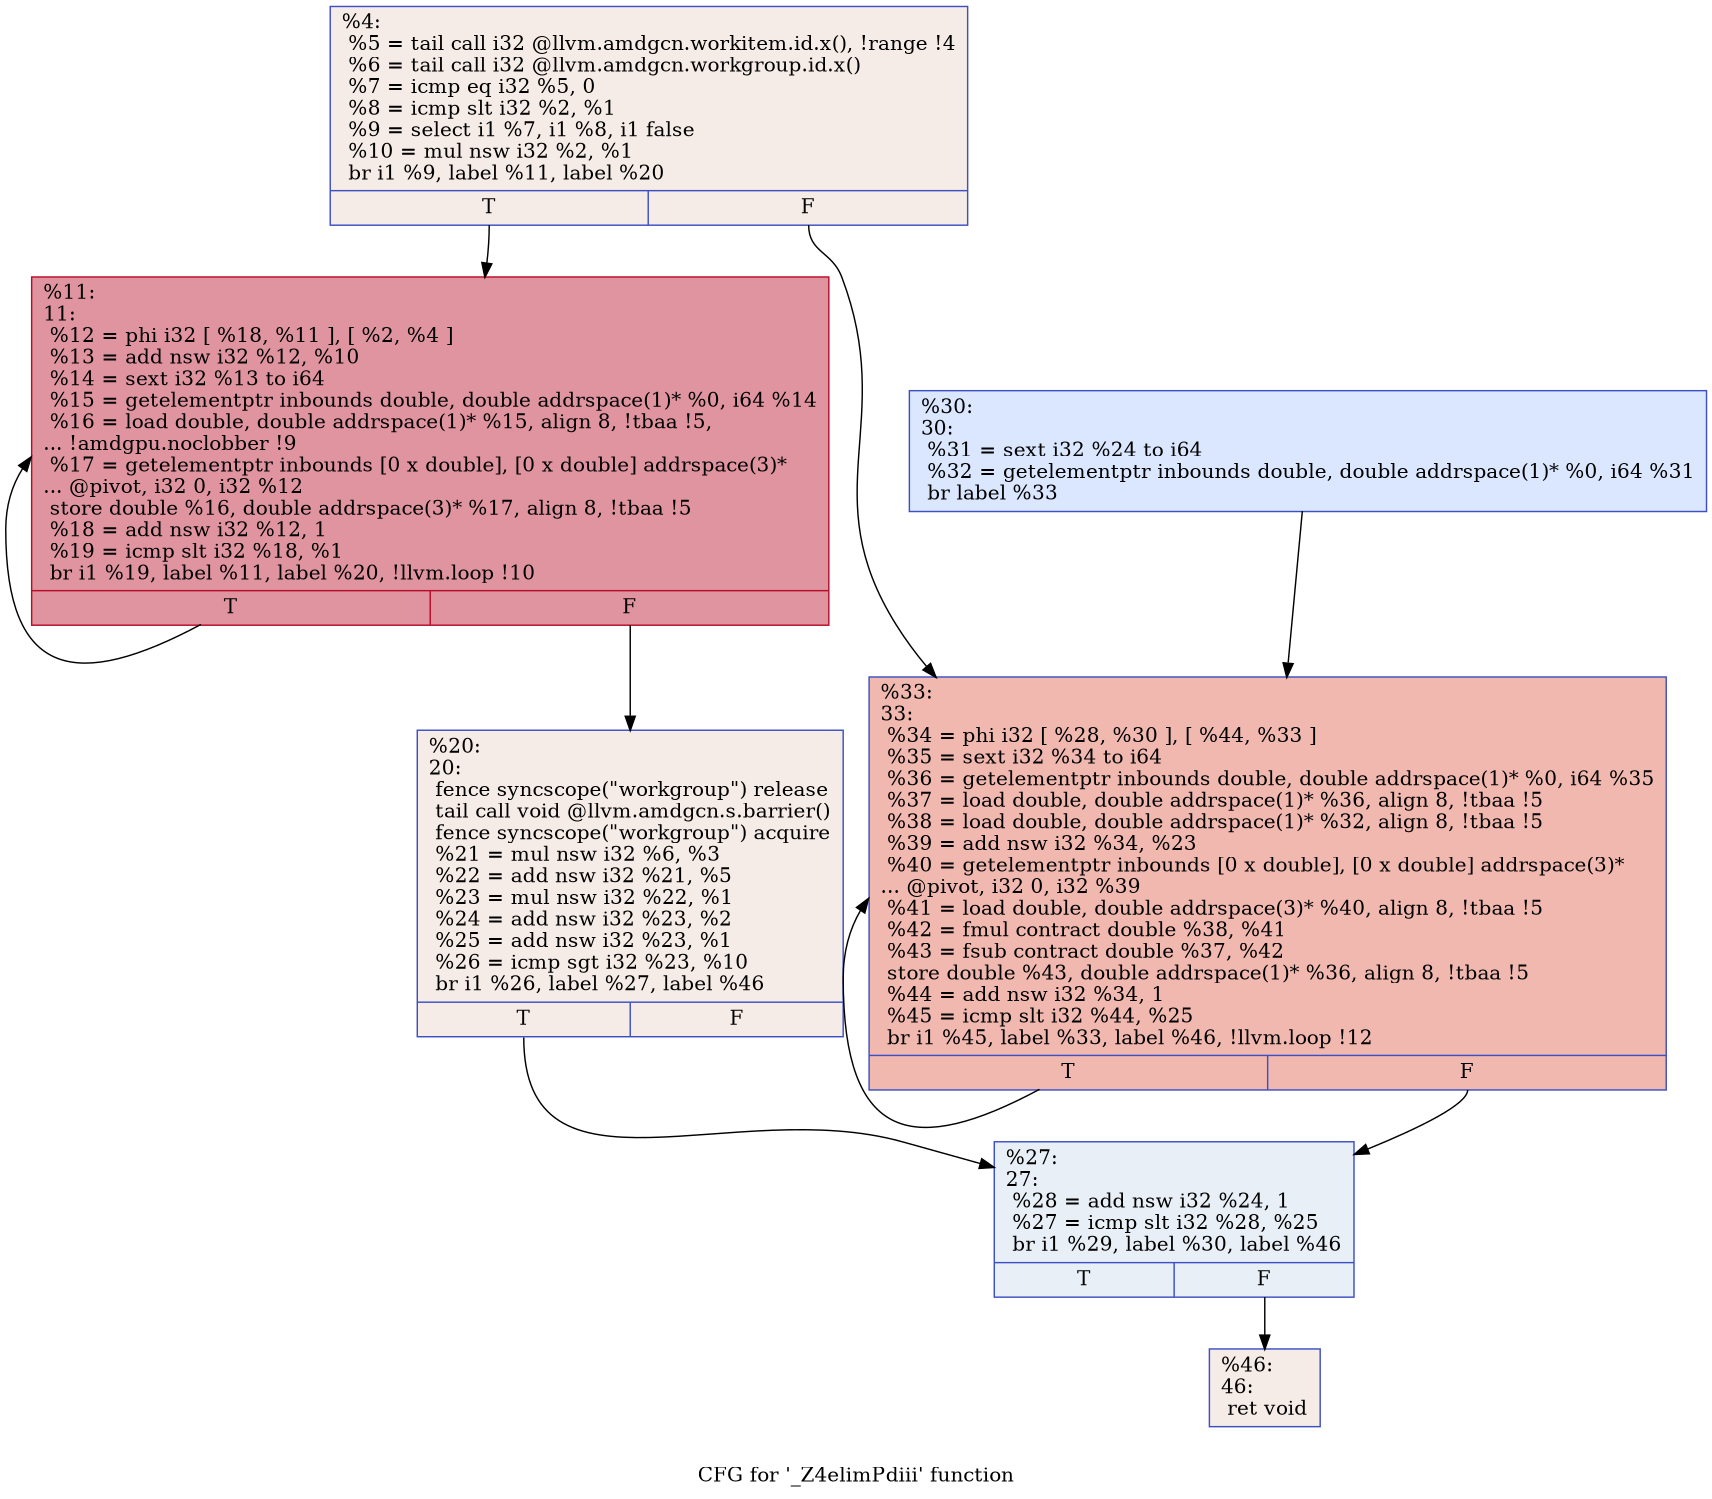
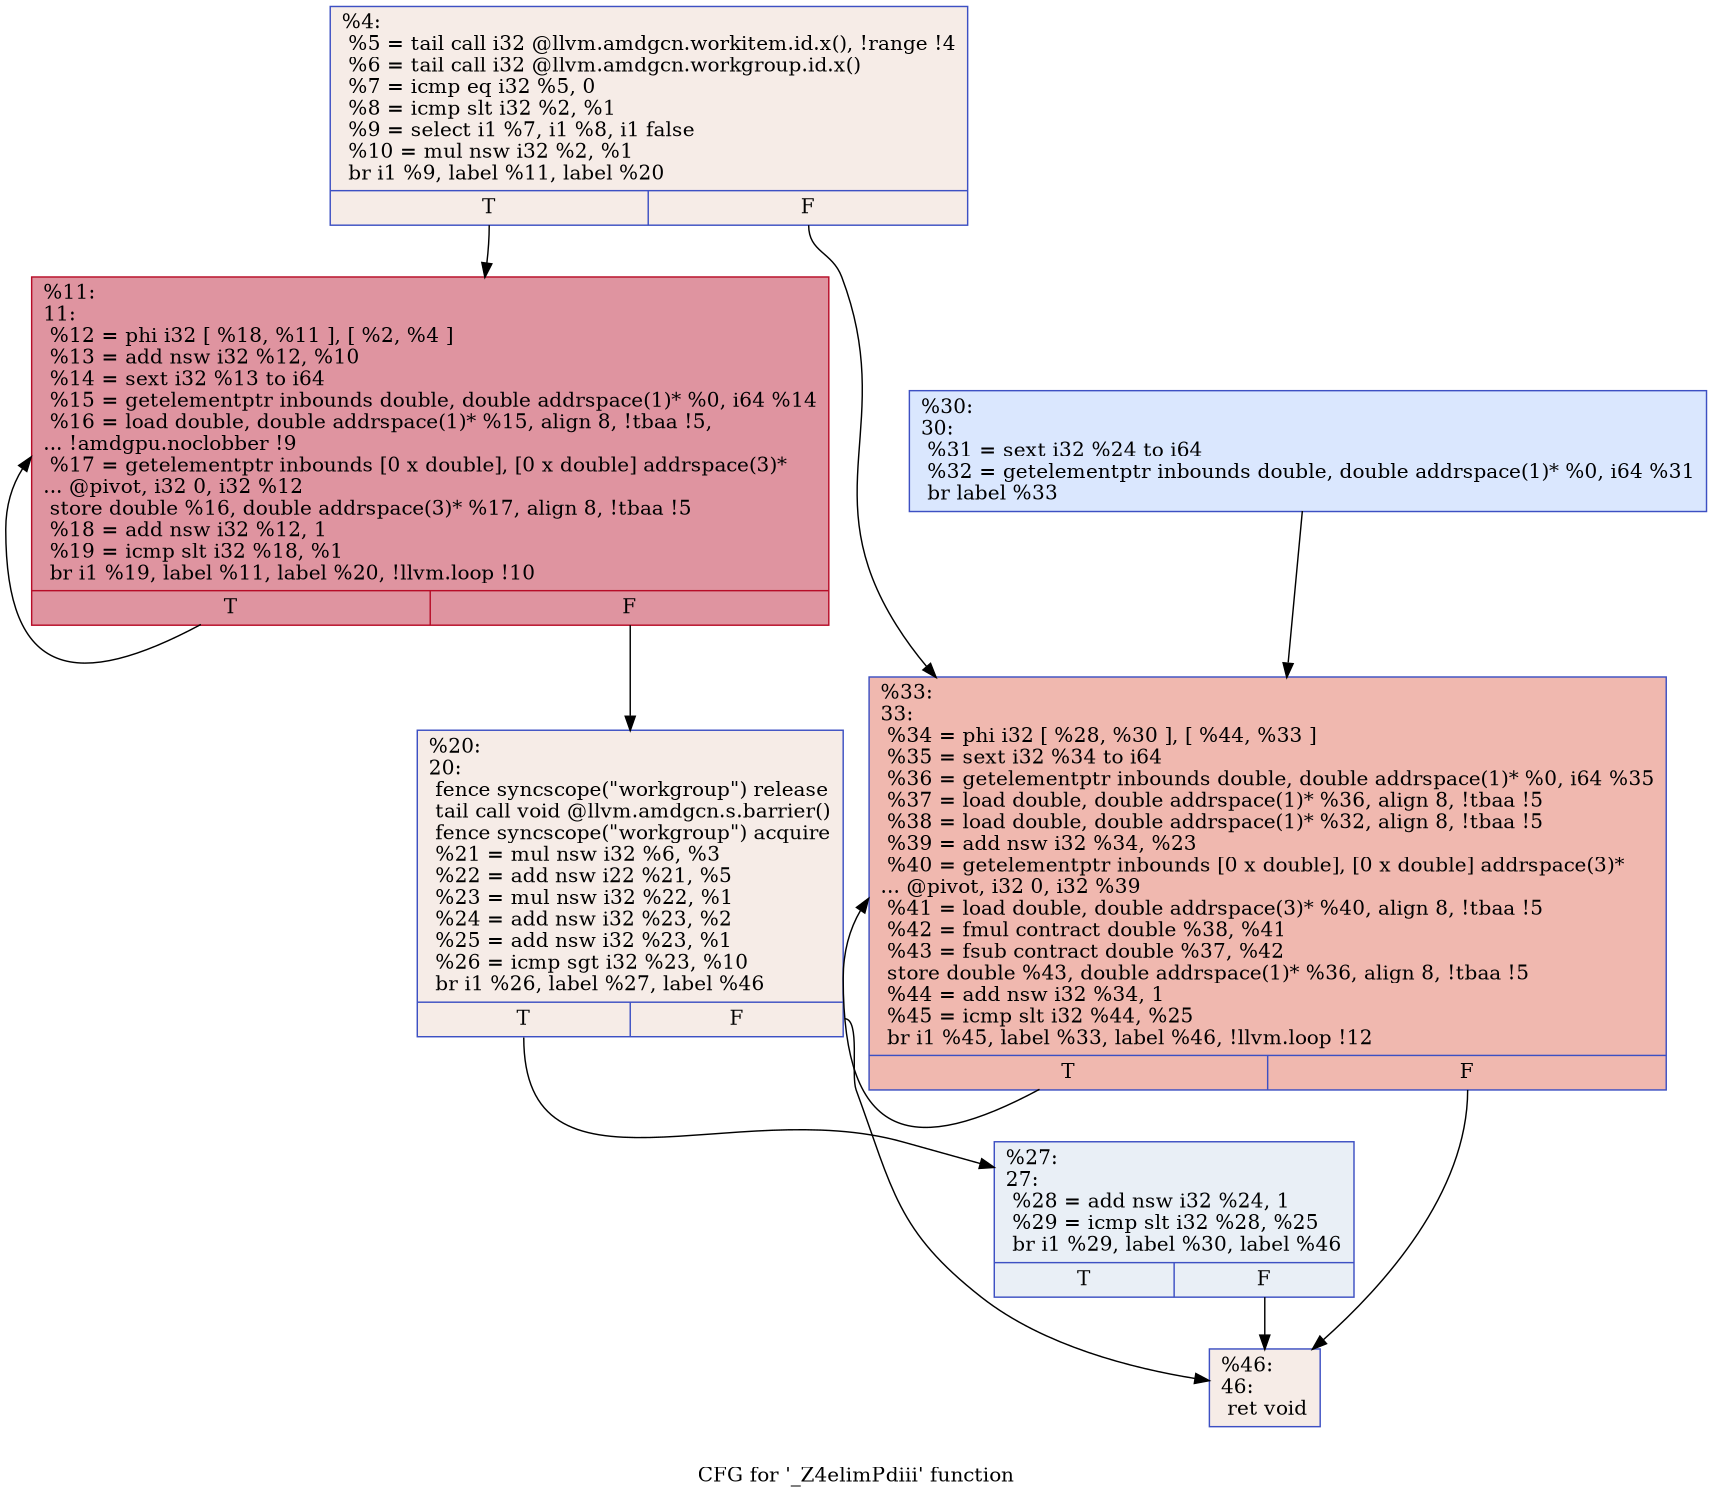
(581, 876) -> (581, 876)
(1422, 1125) -> (1421, 1229)
(1163, 1223) -> (1163, 1223)
none -> (947, 1267)
